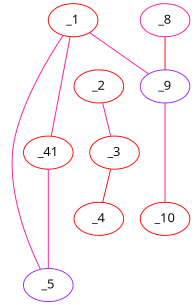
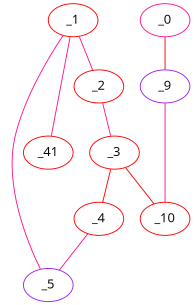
(165, 20) -> (165, 20)
(119, 53) -> (86, 53)
none -> (140, 186)
(48, 219) -> (74, 252)
